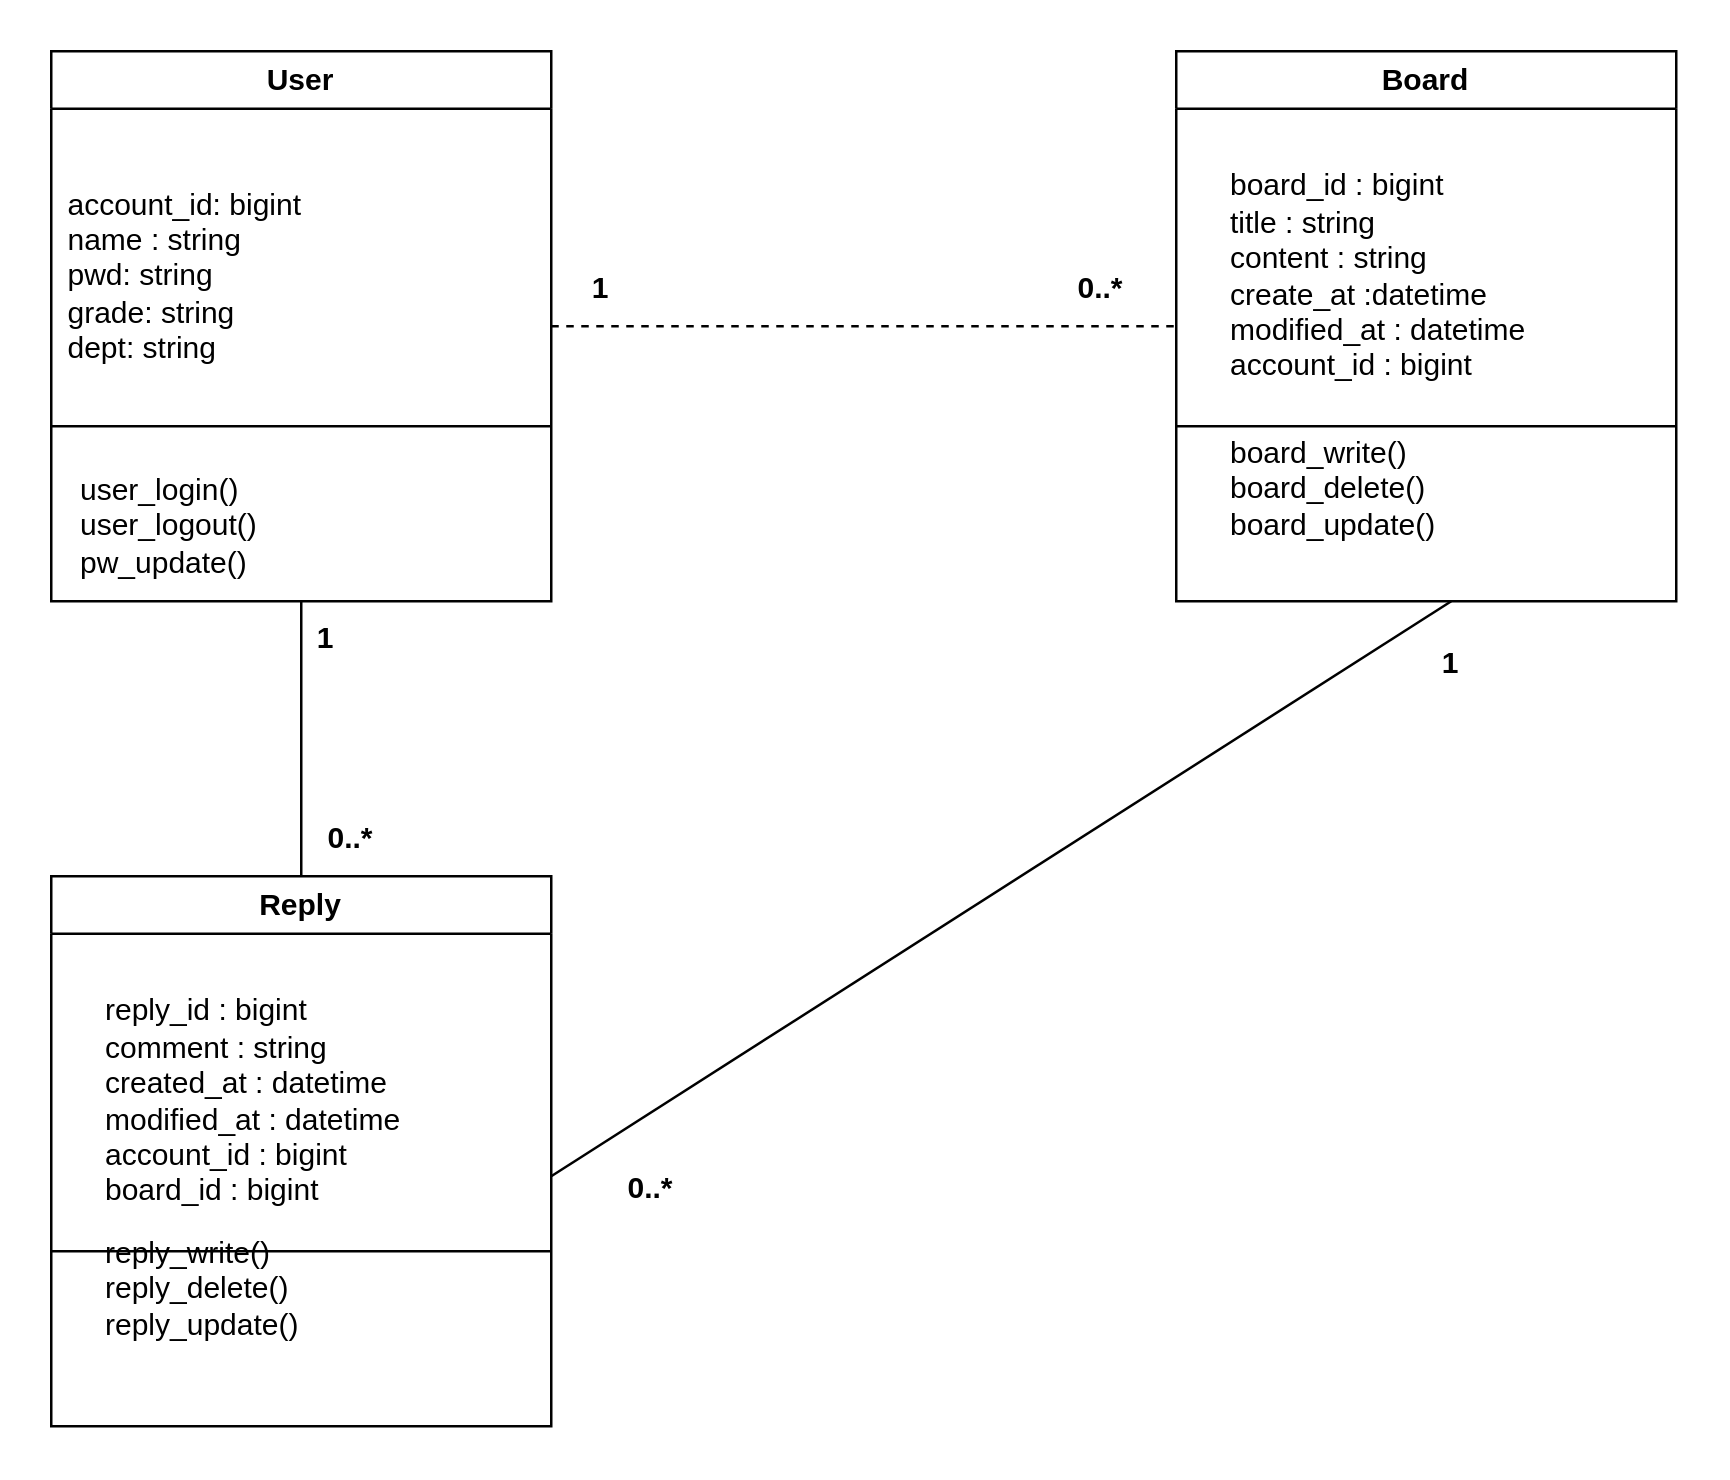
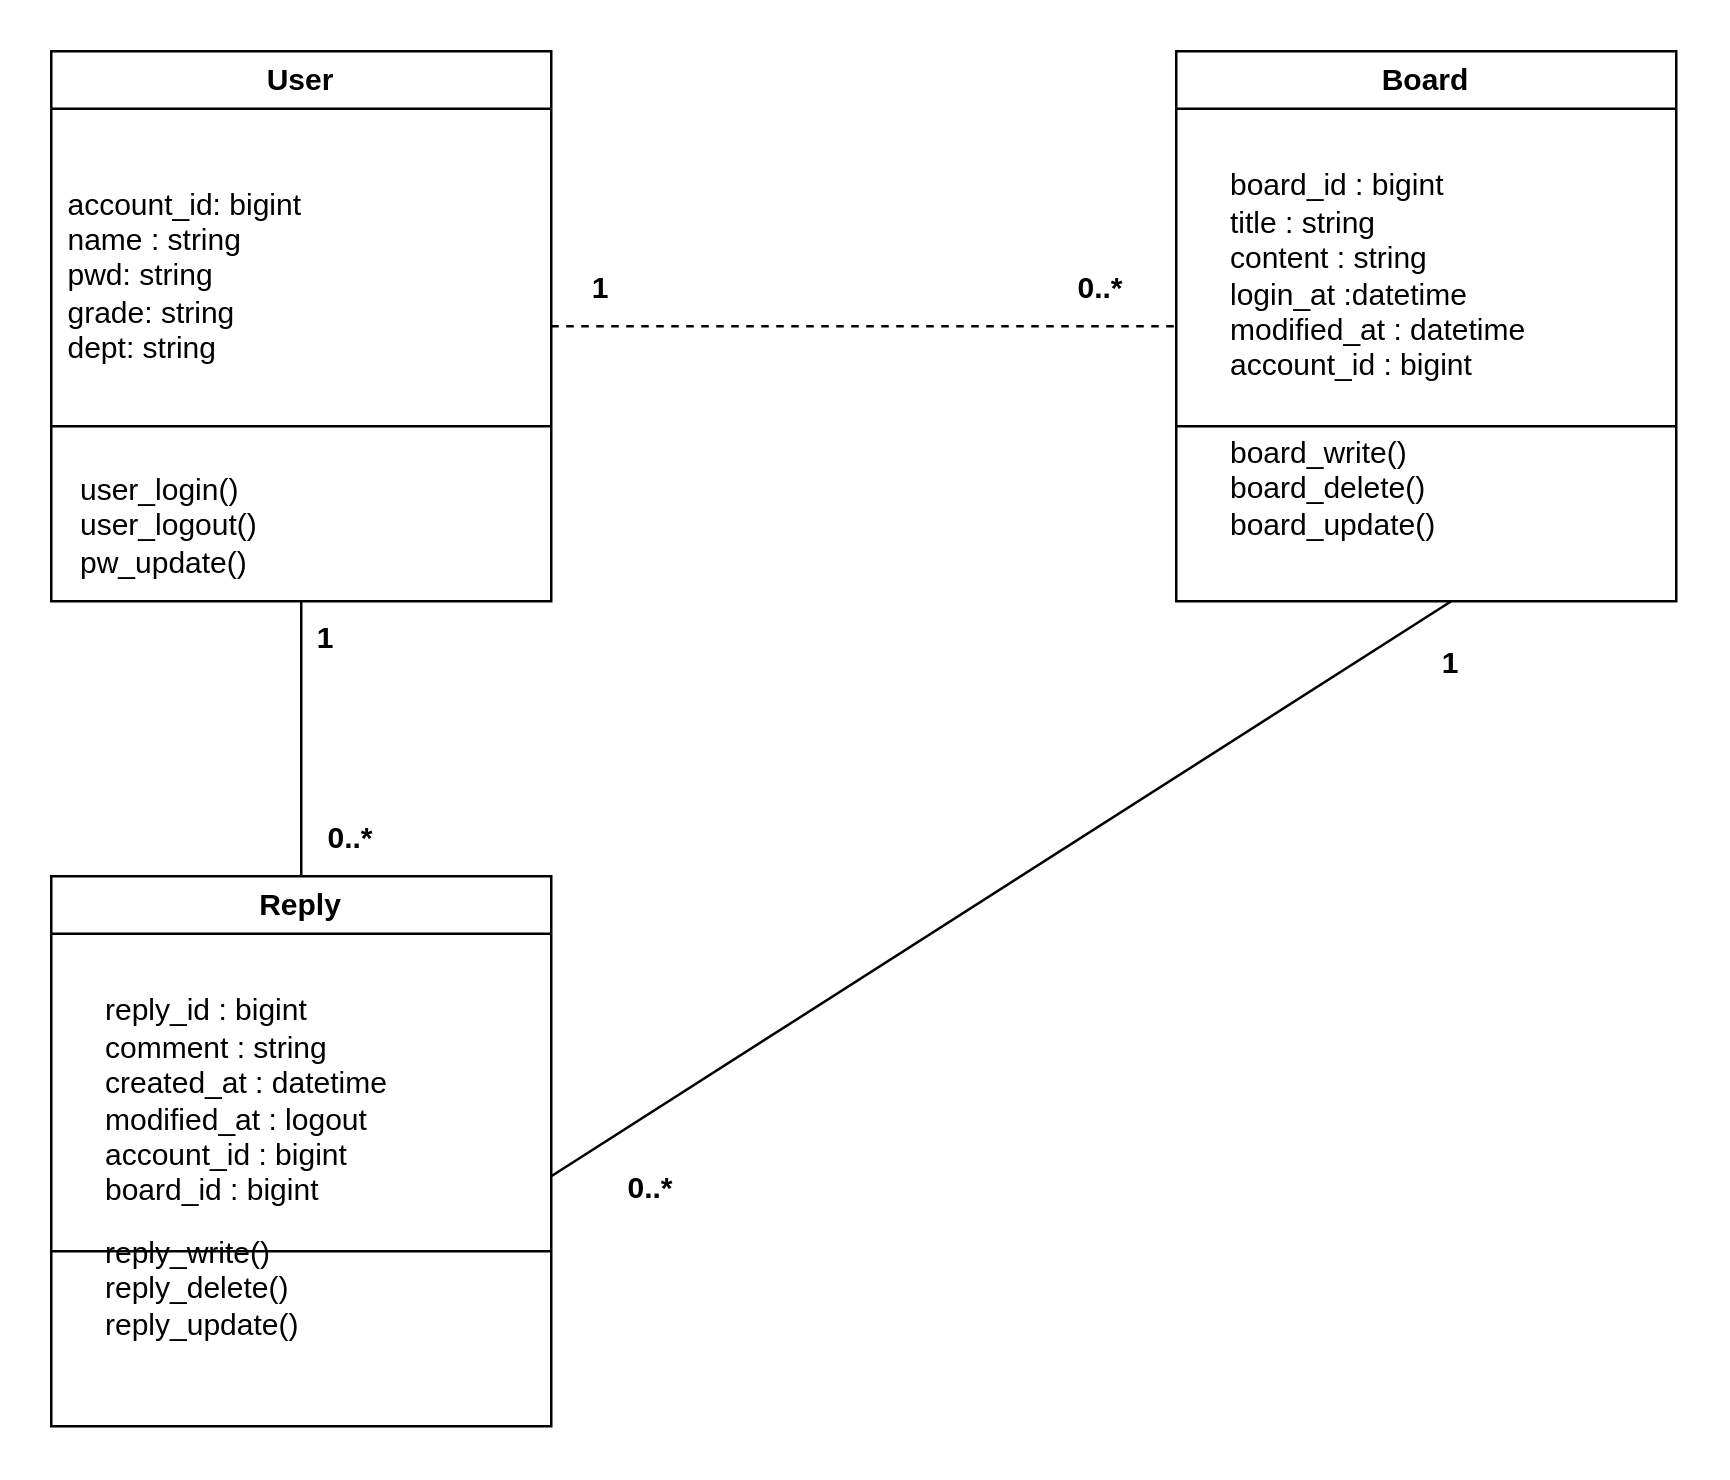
(1393, 276) -> (1393, 276)
(268, 1101) -> (267, 1101)
